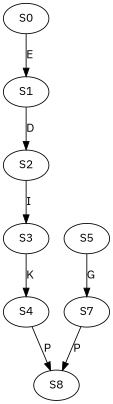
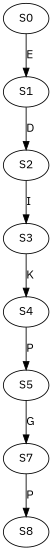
(40, 345) -> (26, 344)
